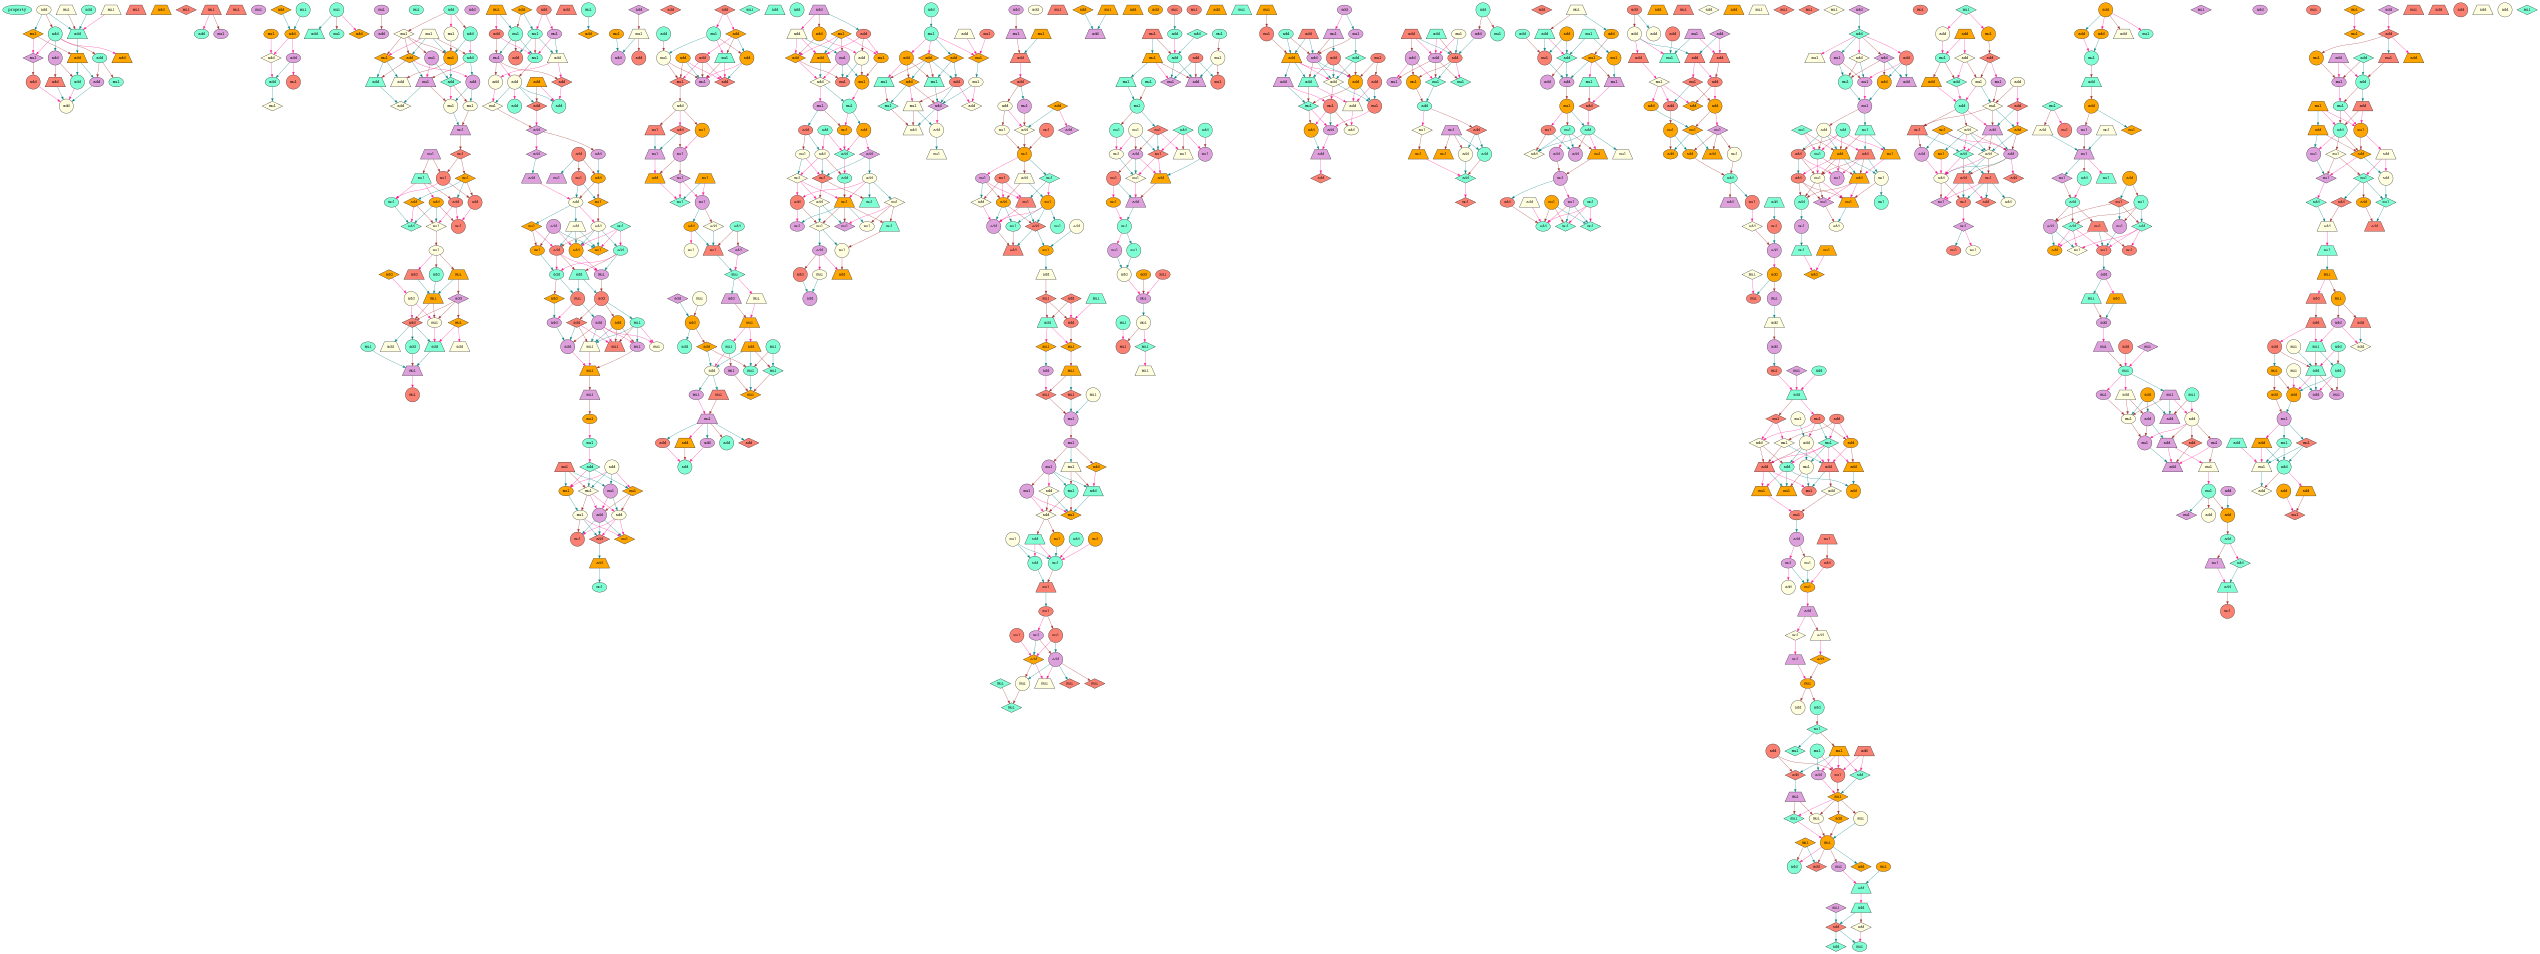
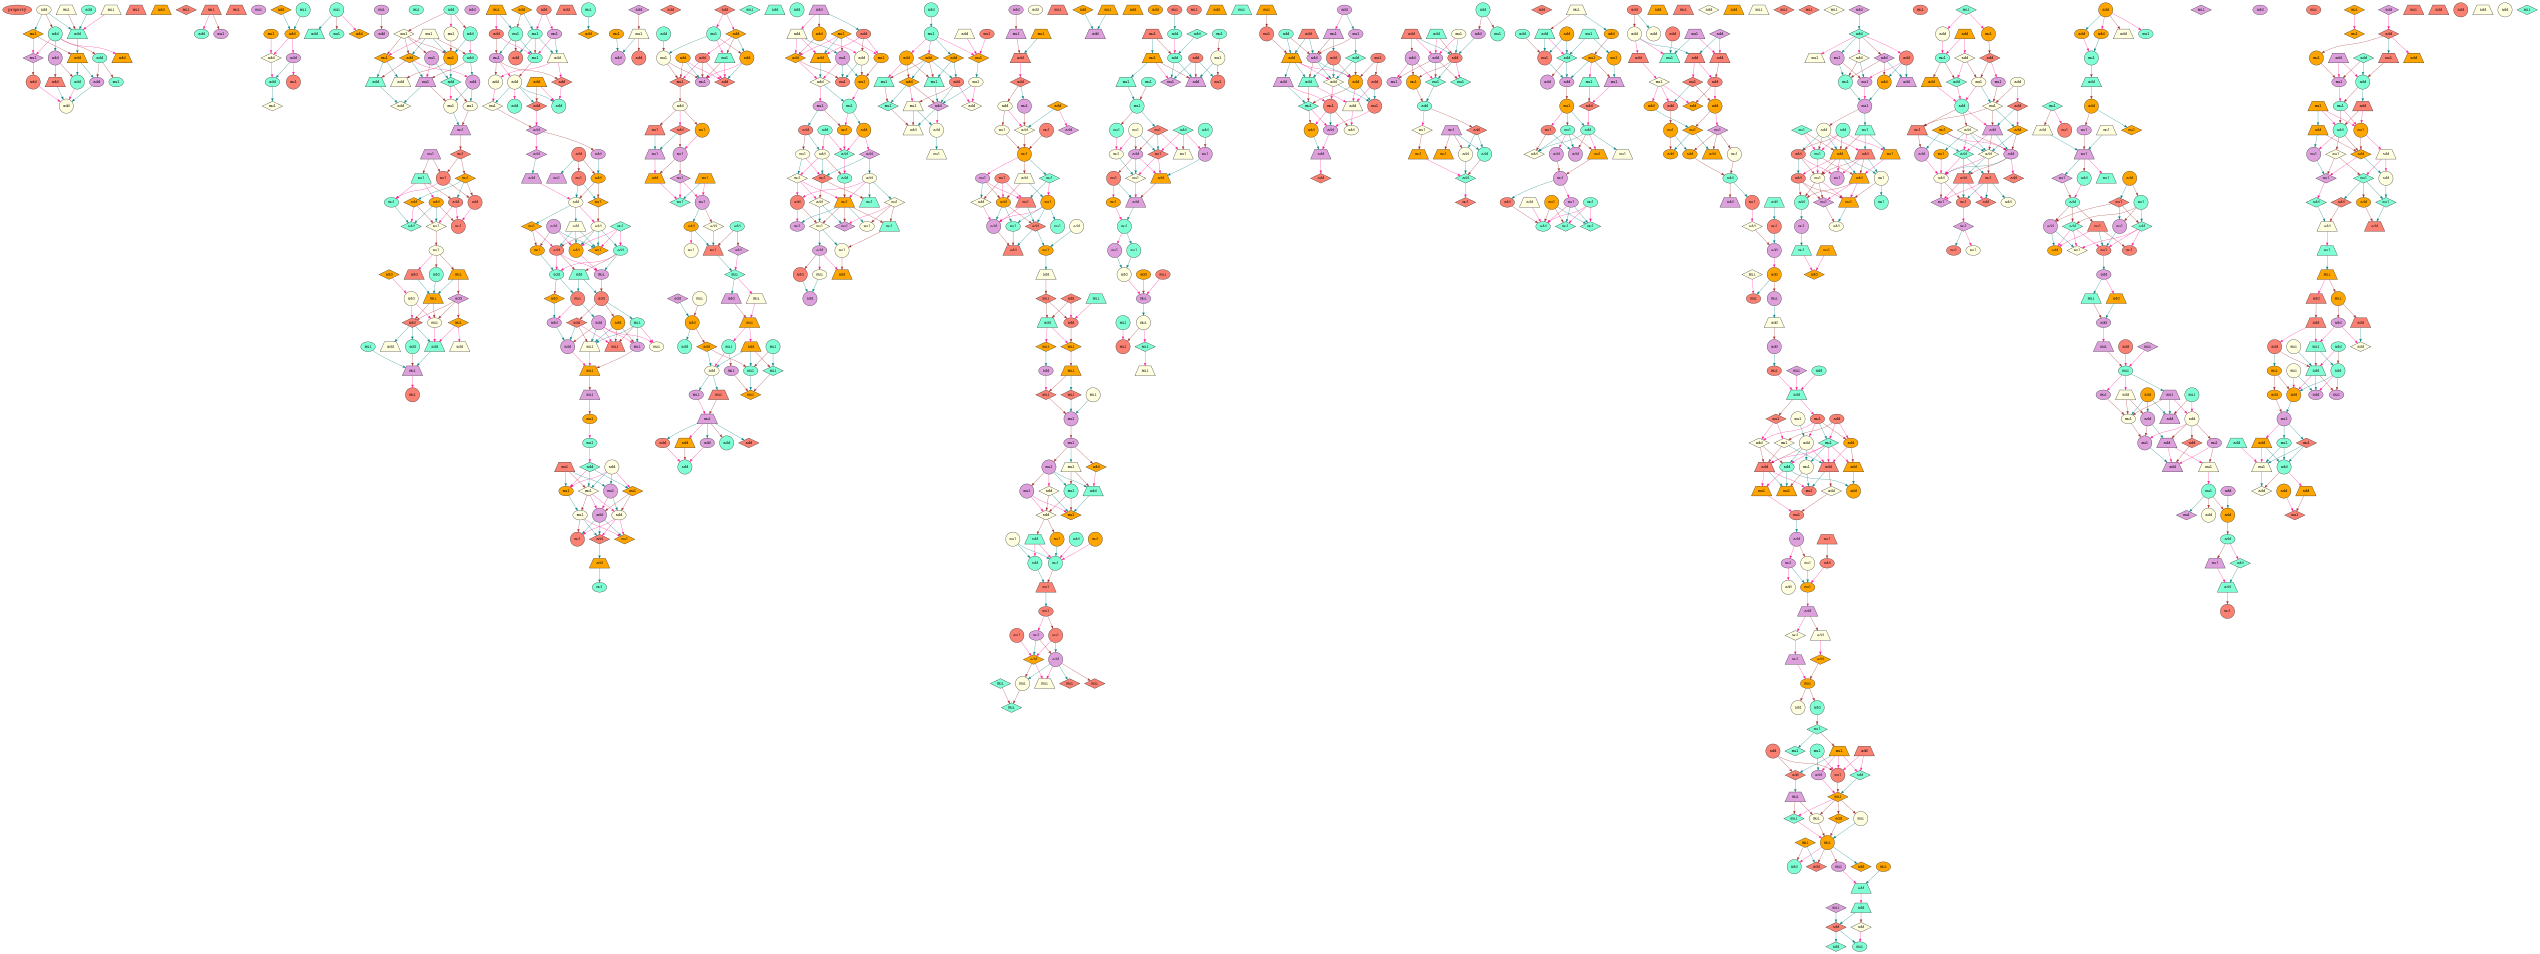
(17, 10) -> (17, 10)
